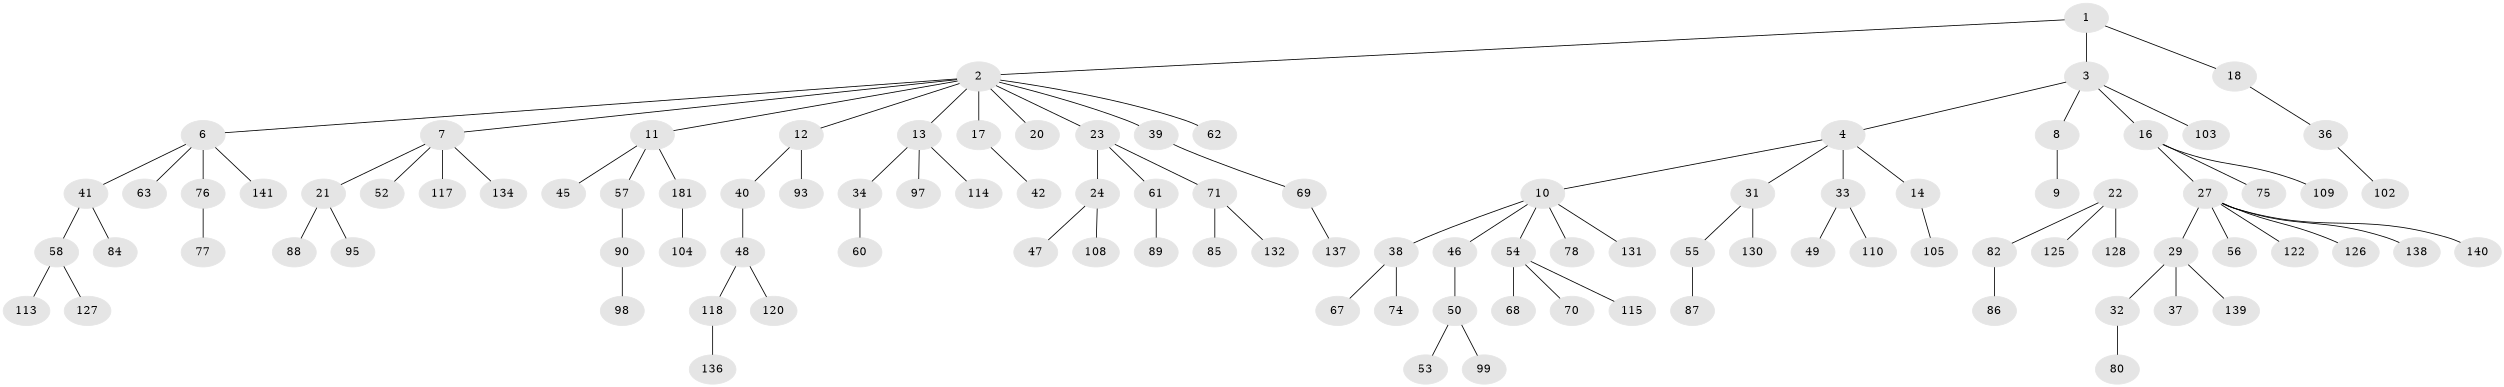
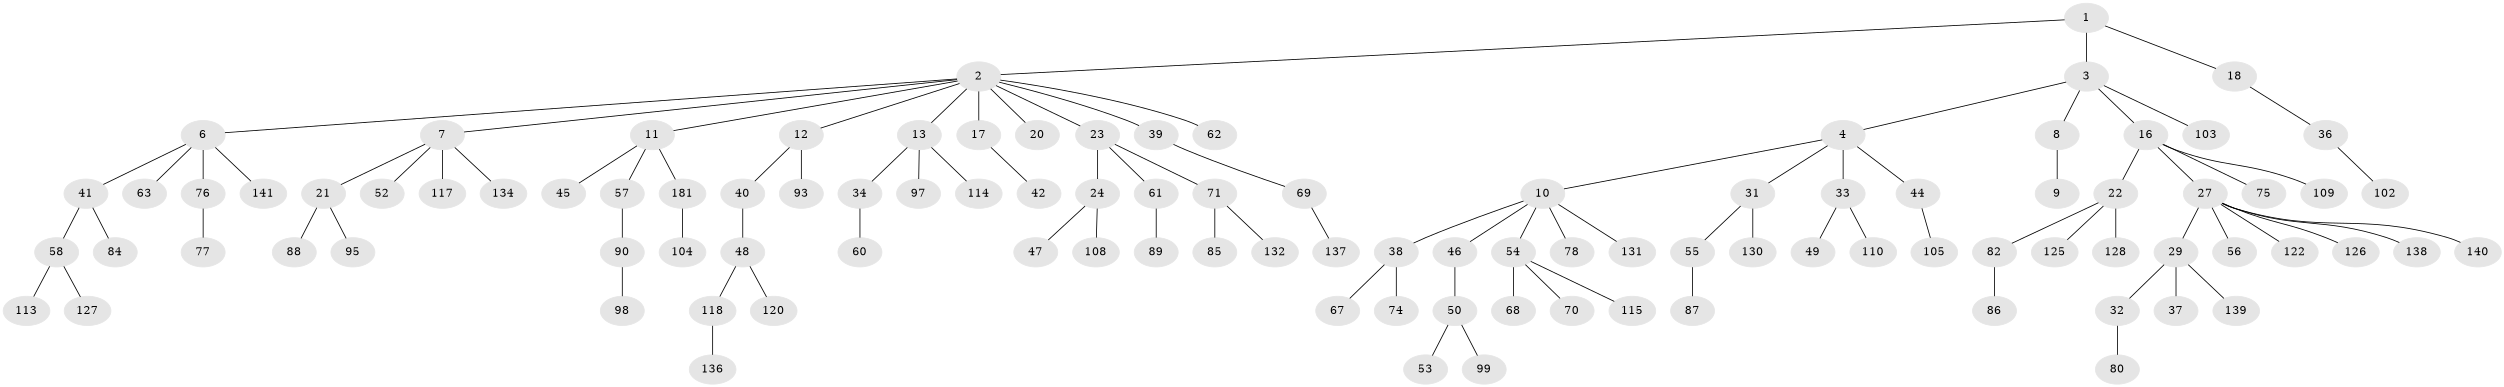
none -> (2131, 164)
(1918, 194) -> (1918, 194)
